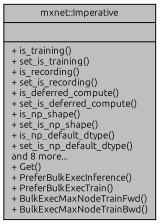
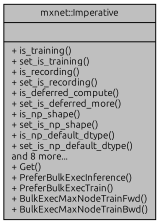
(74, 104) -> (67, 104)
